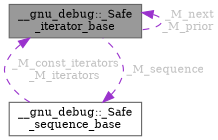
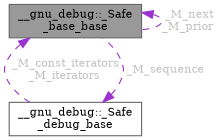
(75, 21) -> (75, 21)
(75, 119) -> (75, 119)
